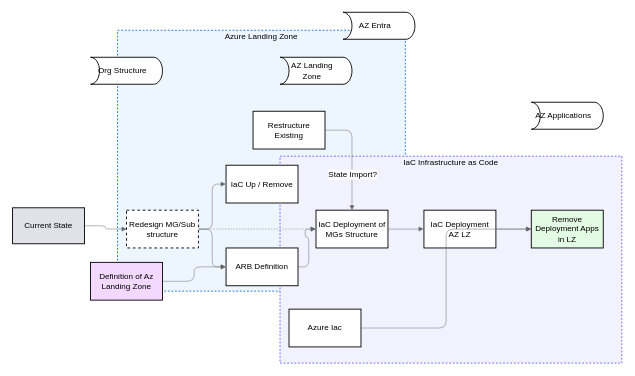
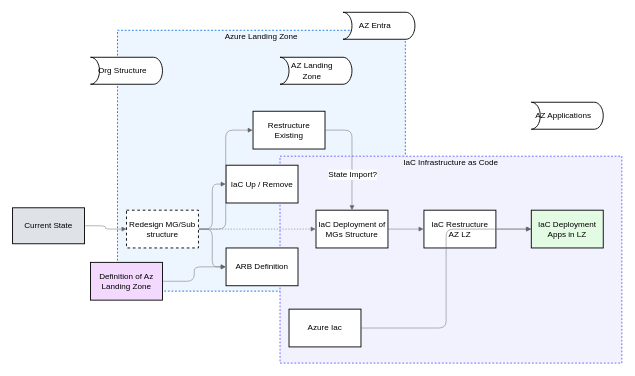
none -> (247, 130)
(460, 230) -> (460, 230)
(567, 230) -> (567, 230)
(309, 248) -> none
